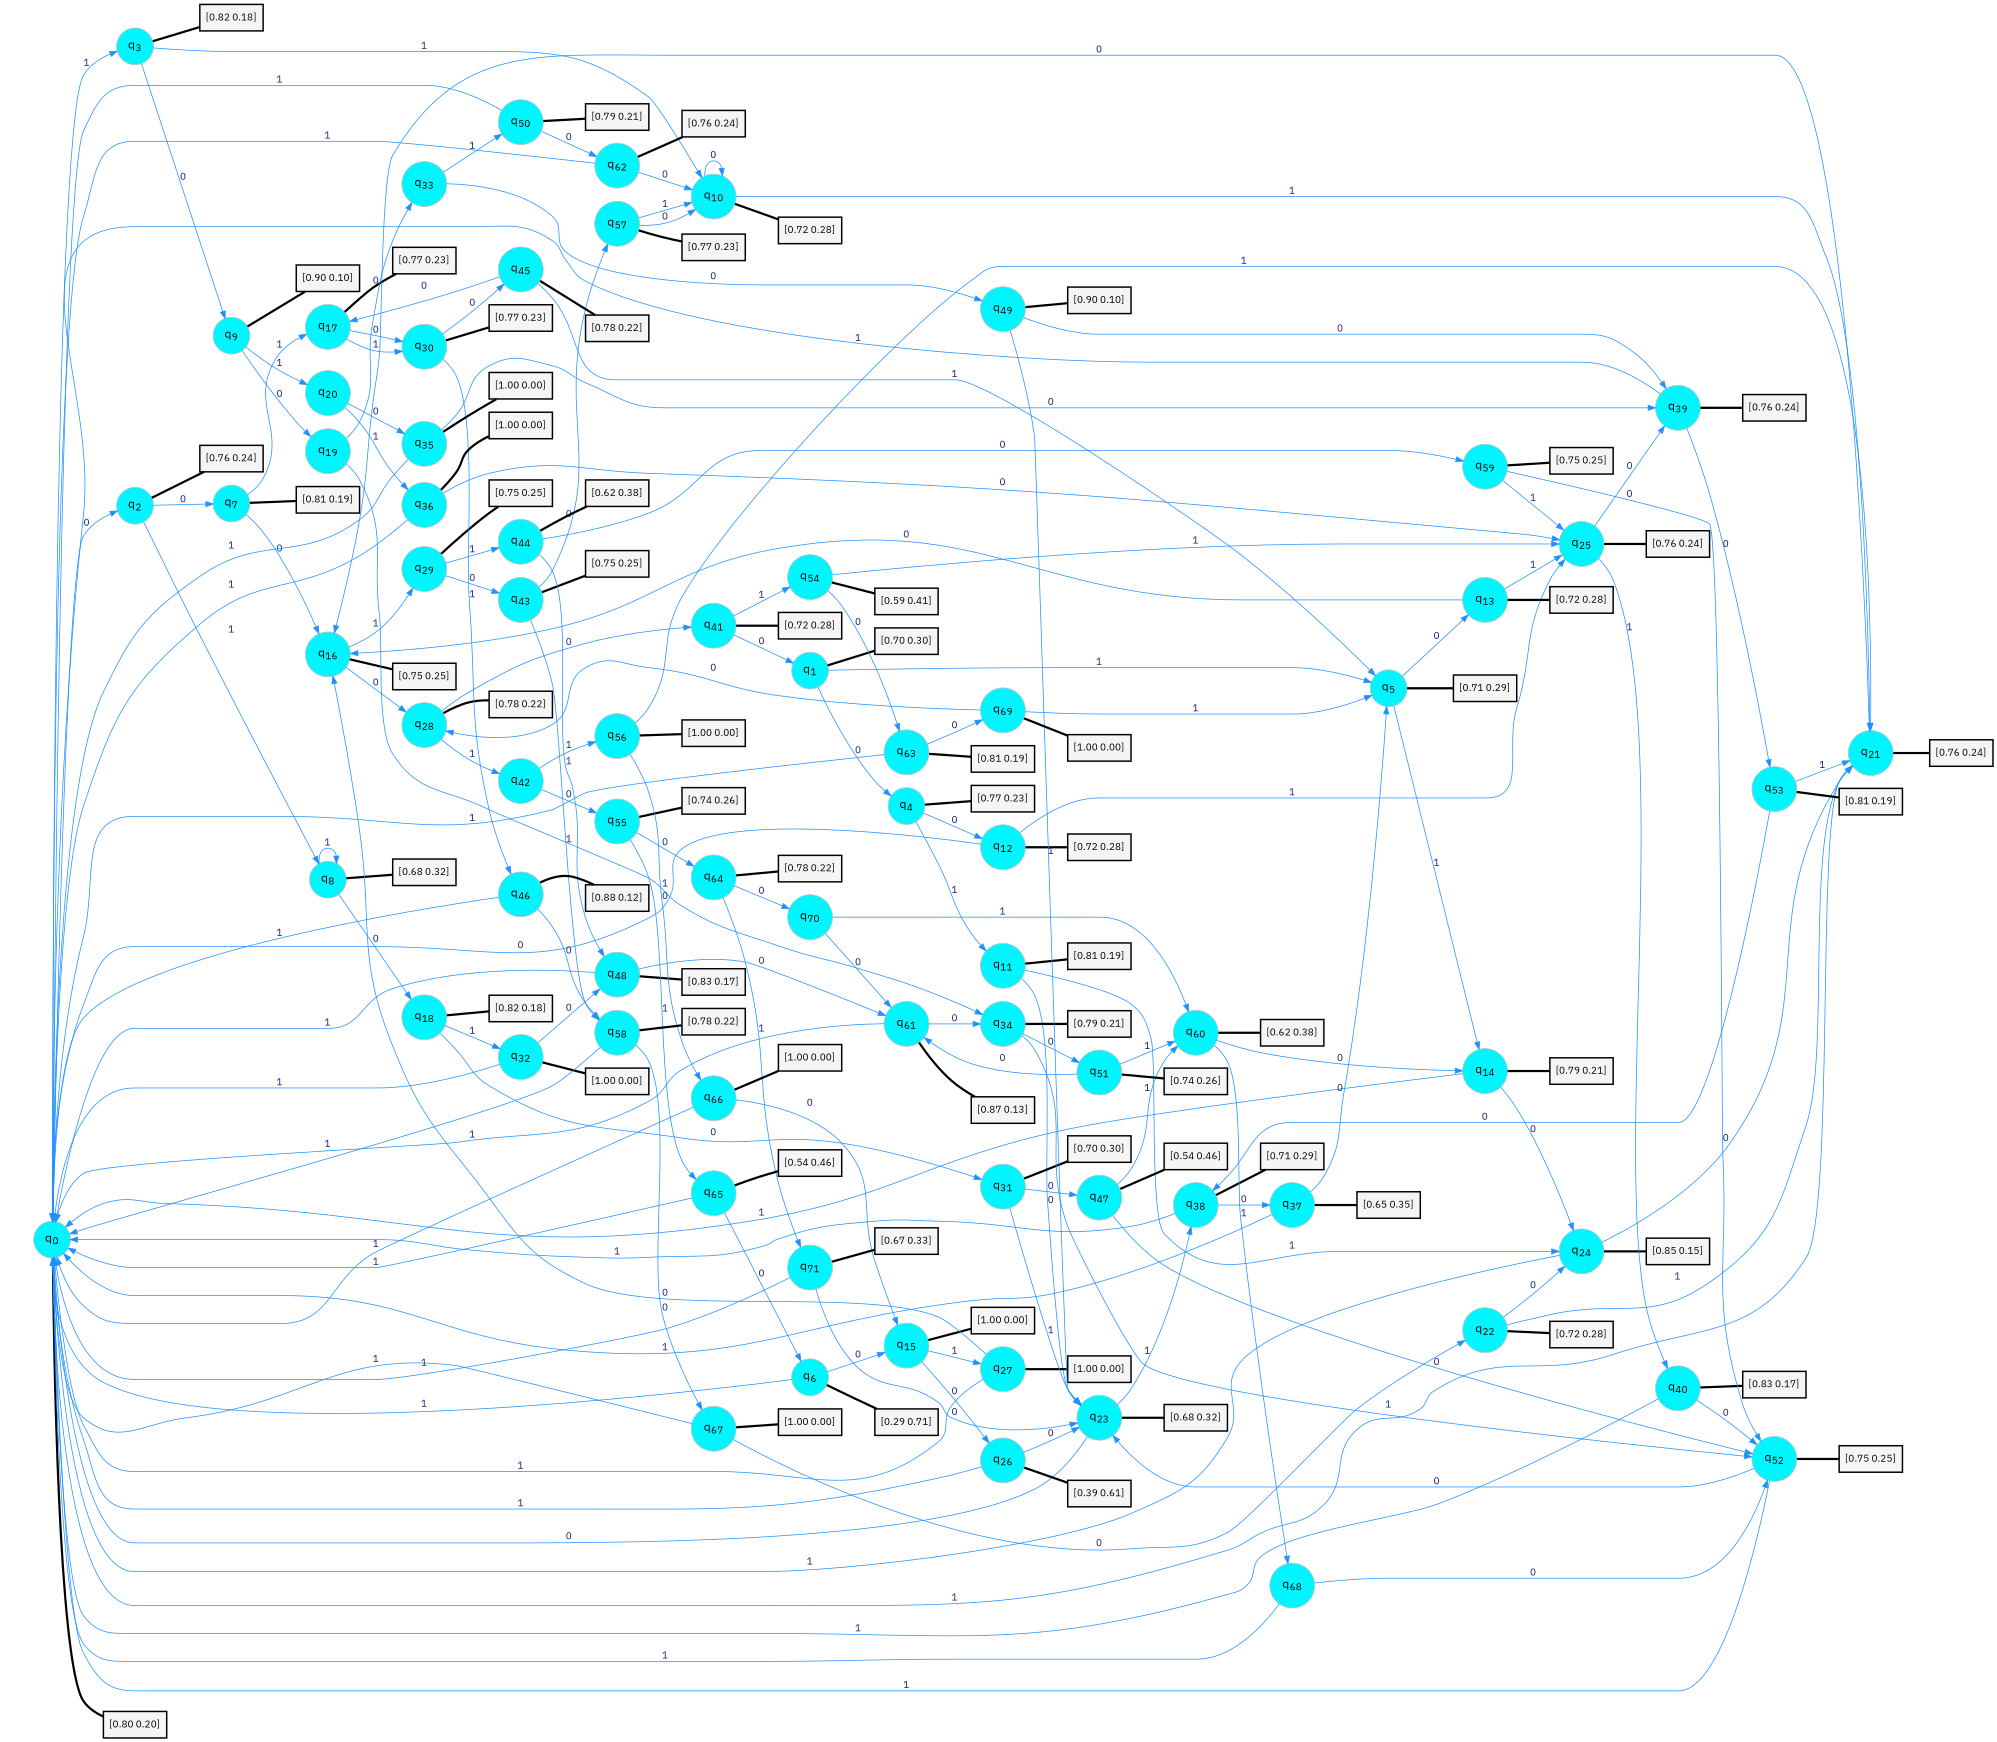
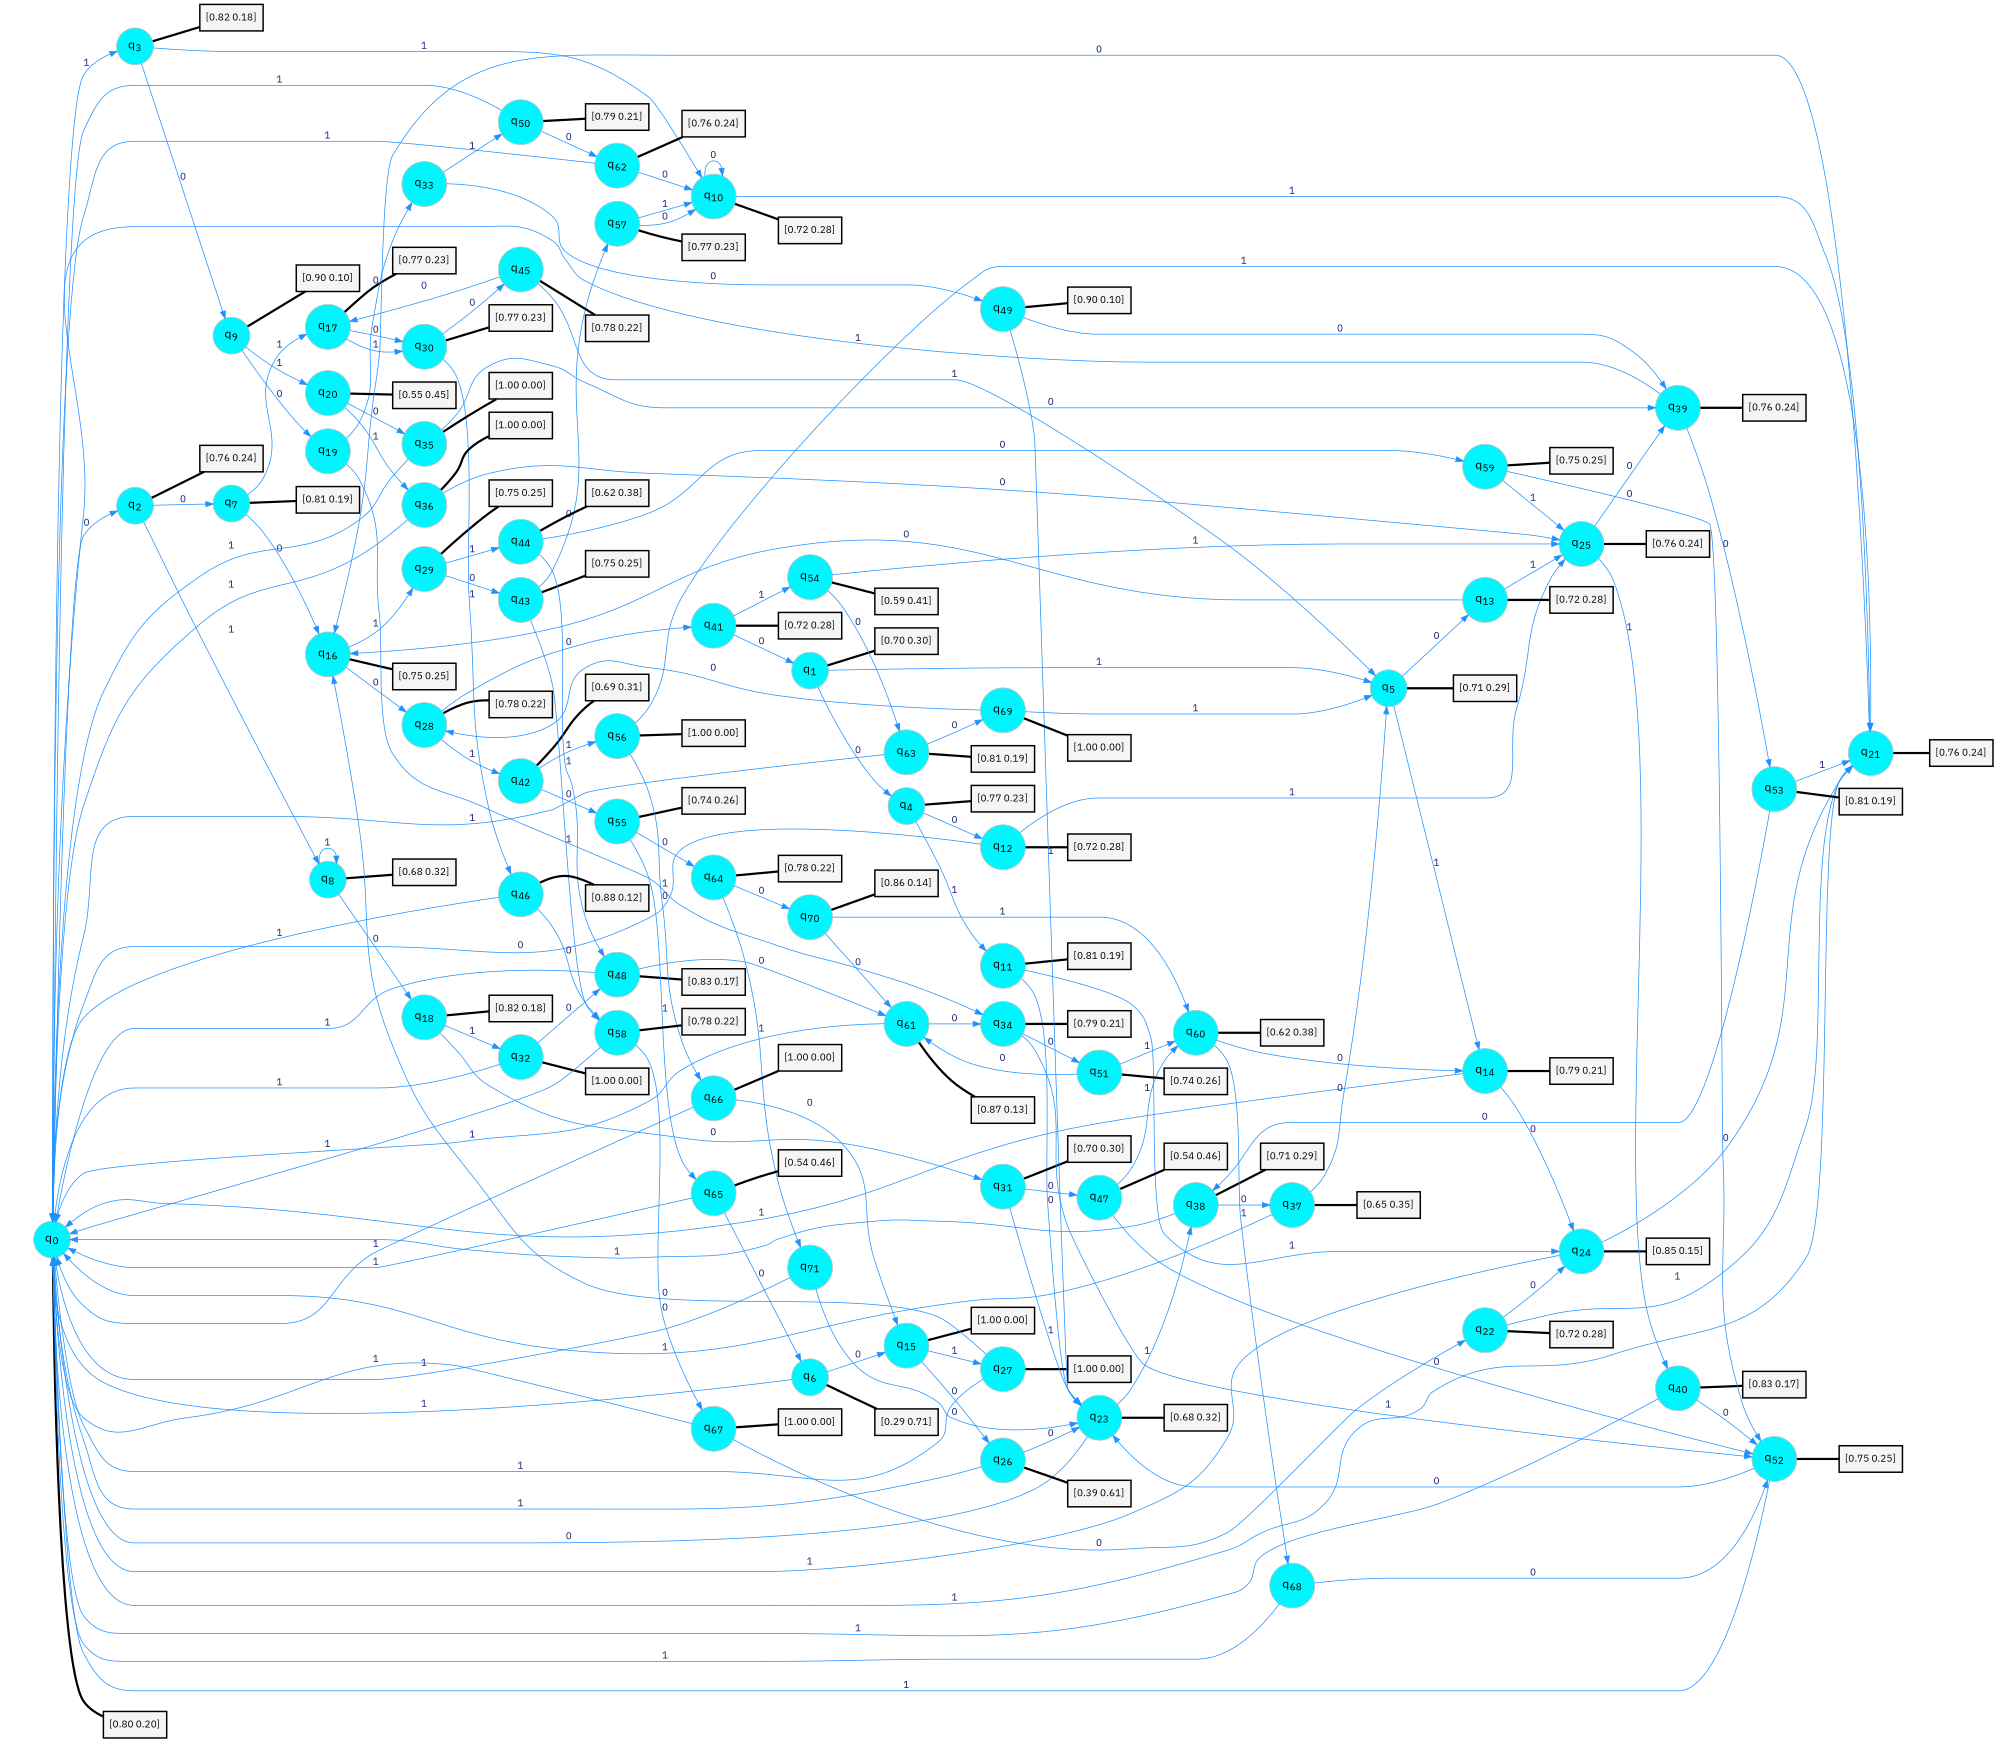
none -> (424, 395)
none -> (617, 688)
none -> (907, 883)
(907, 1241) -> none
